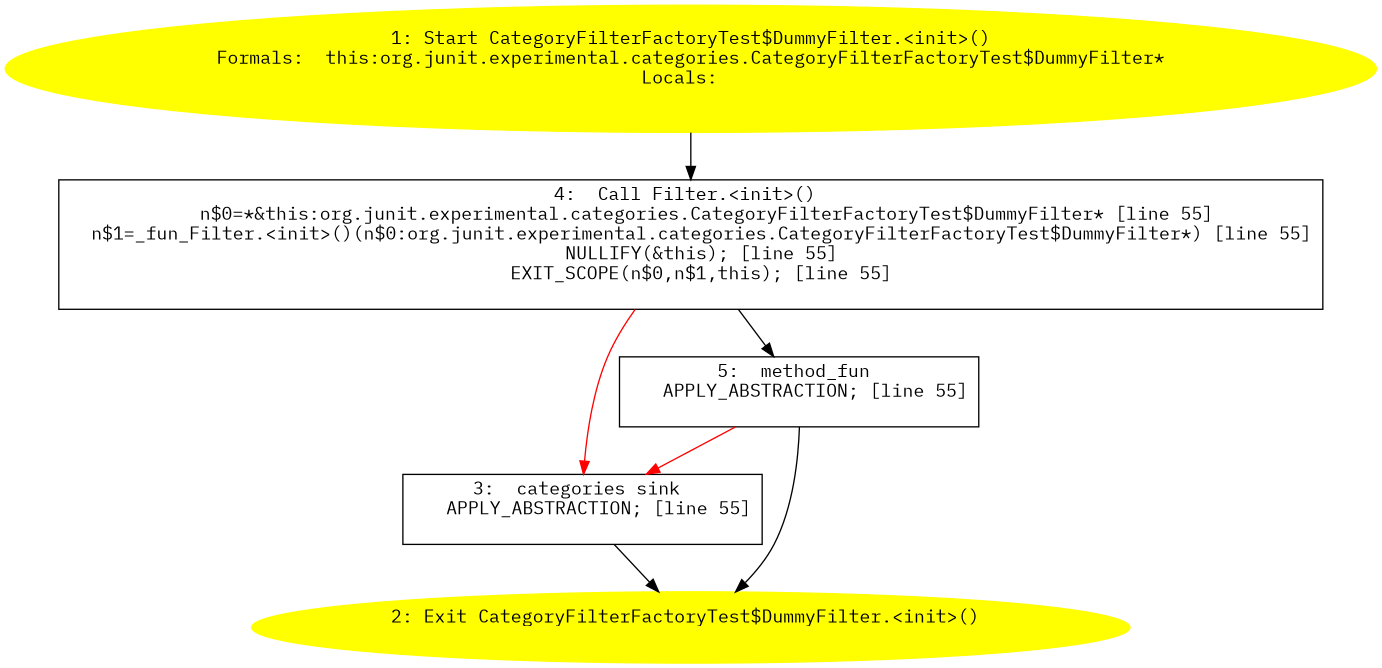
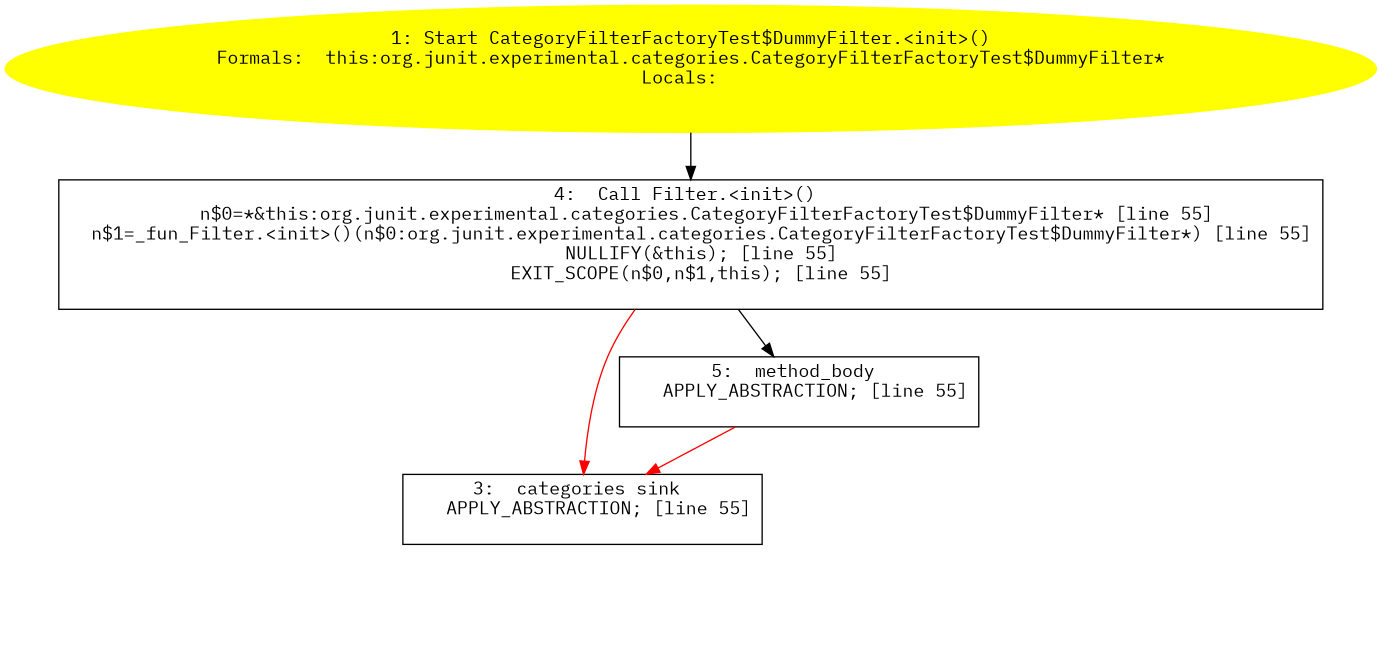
(799, 392) -> (799, 392)
(691, 627) -> none
